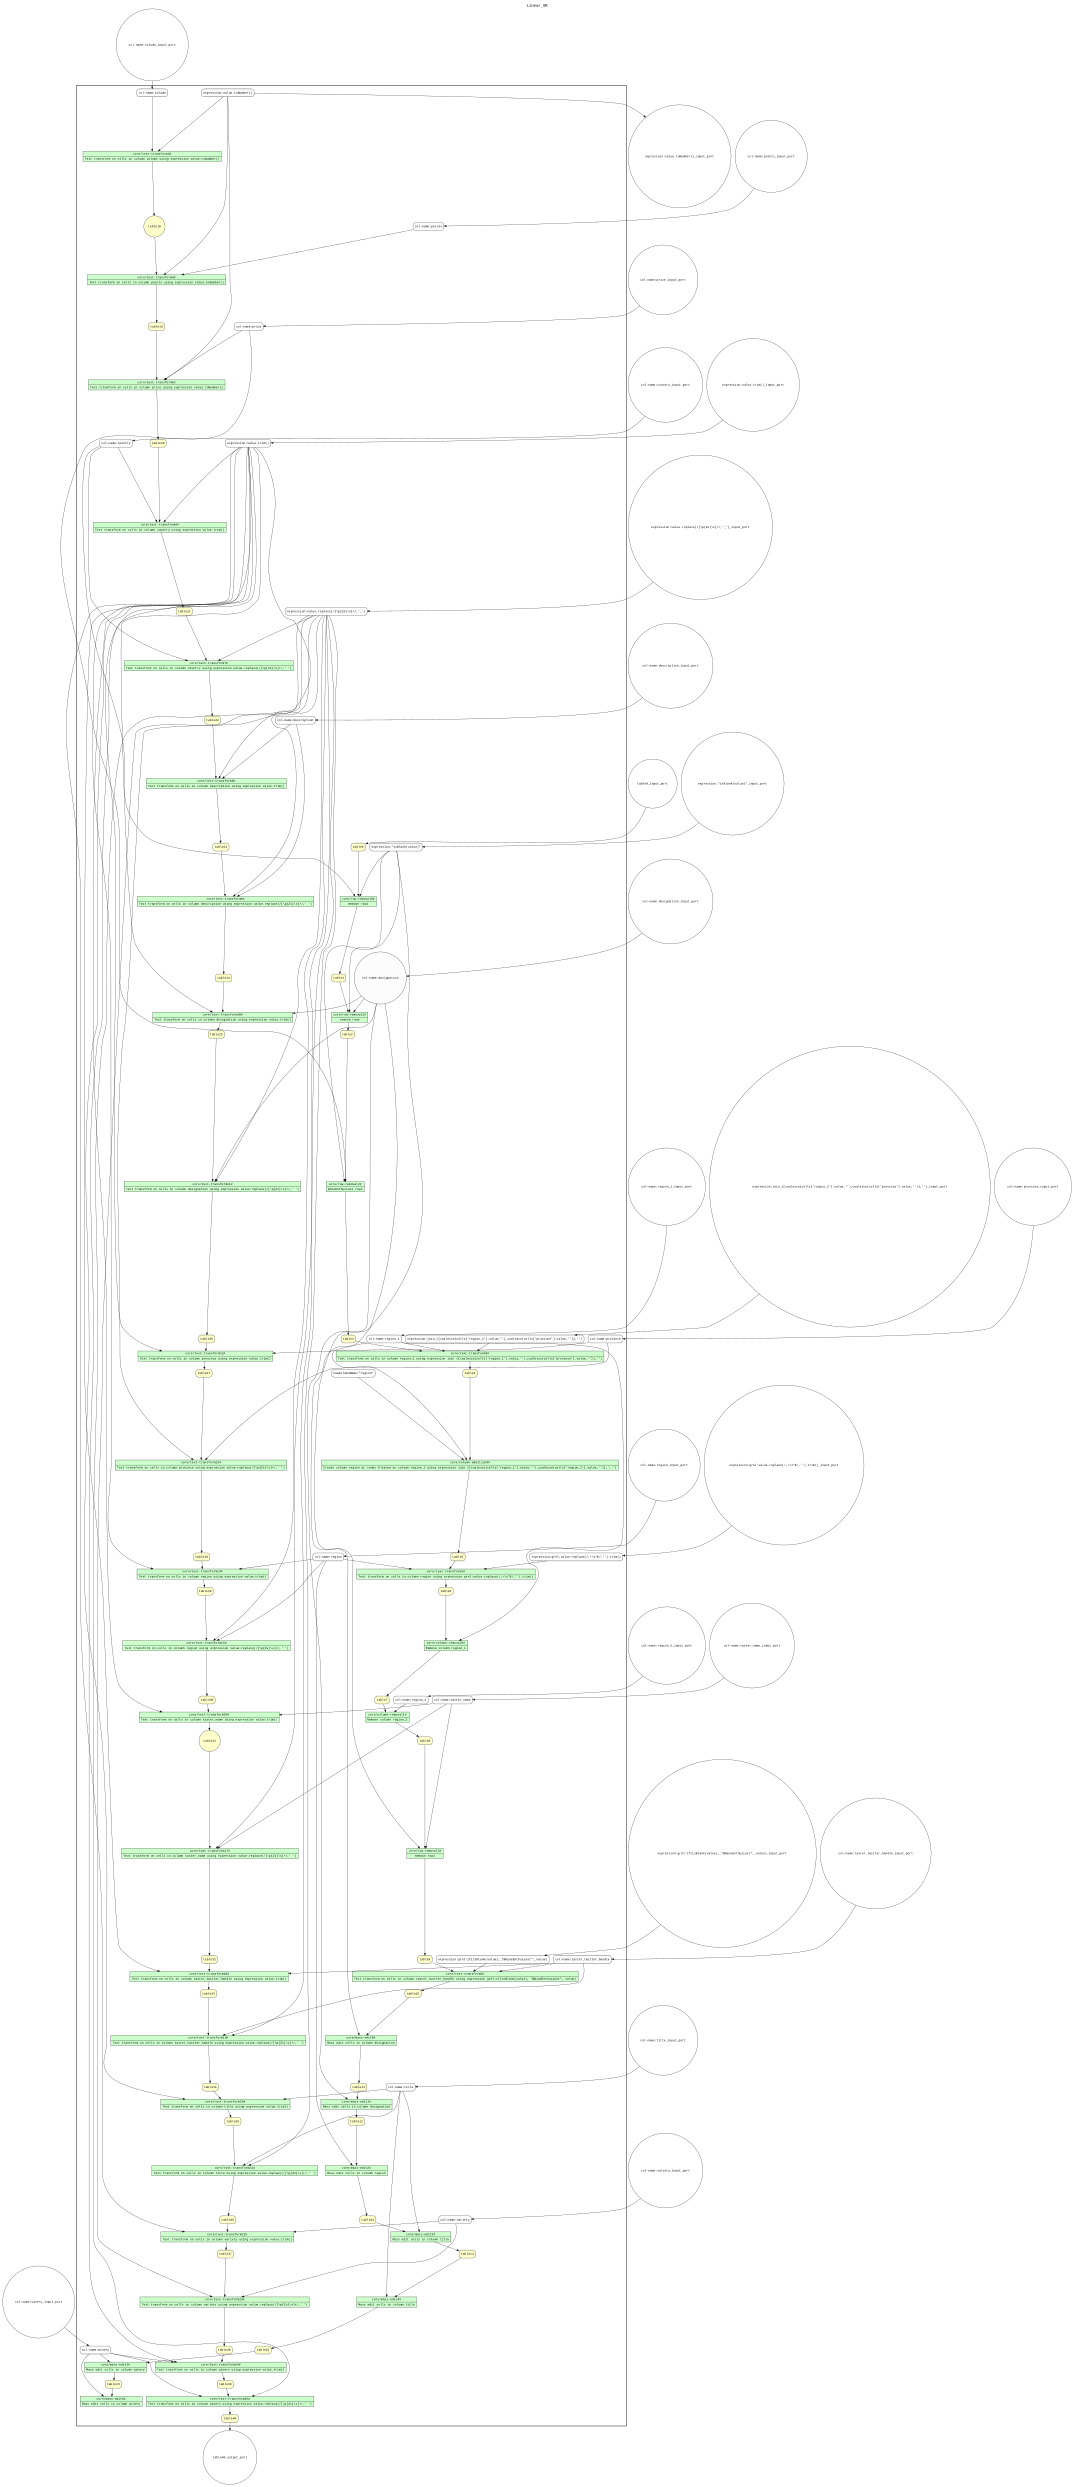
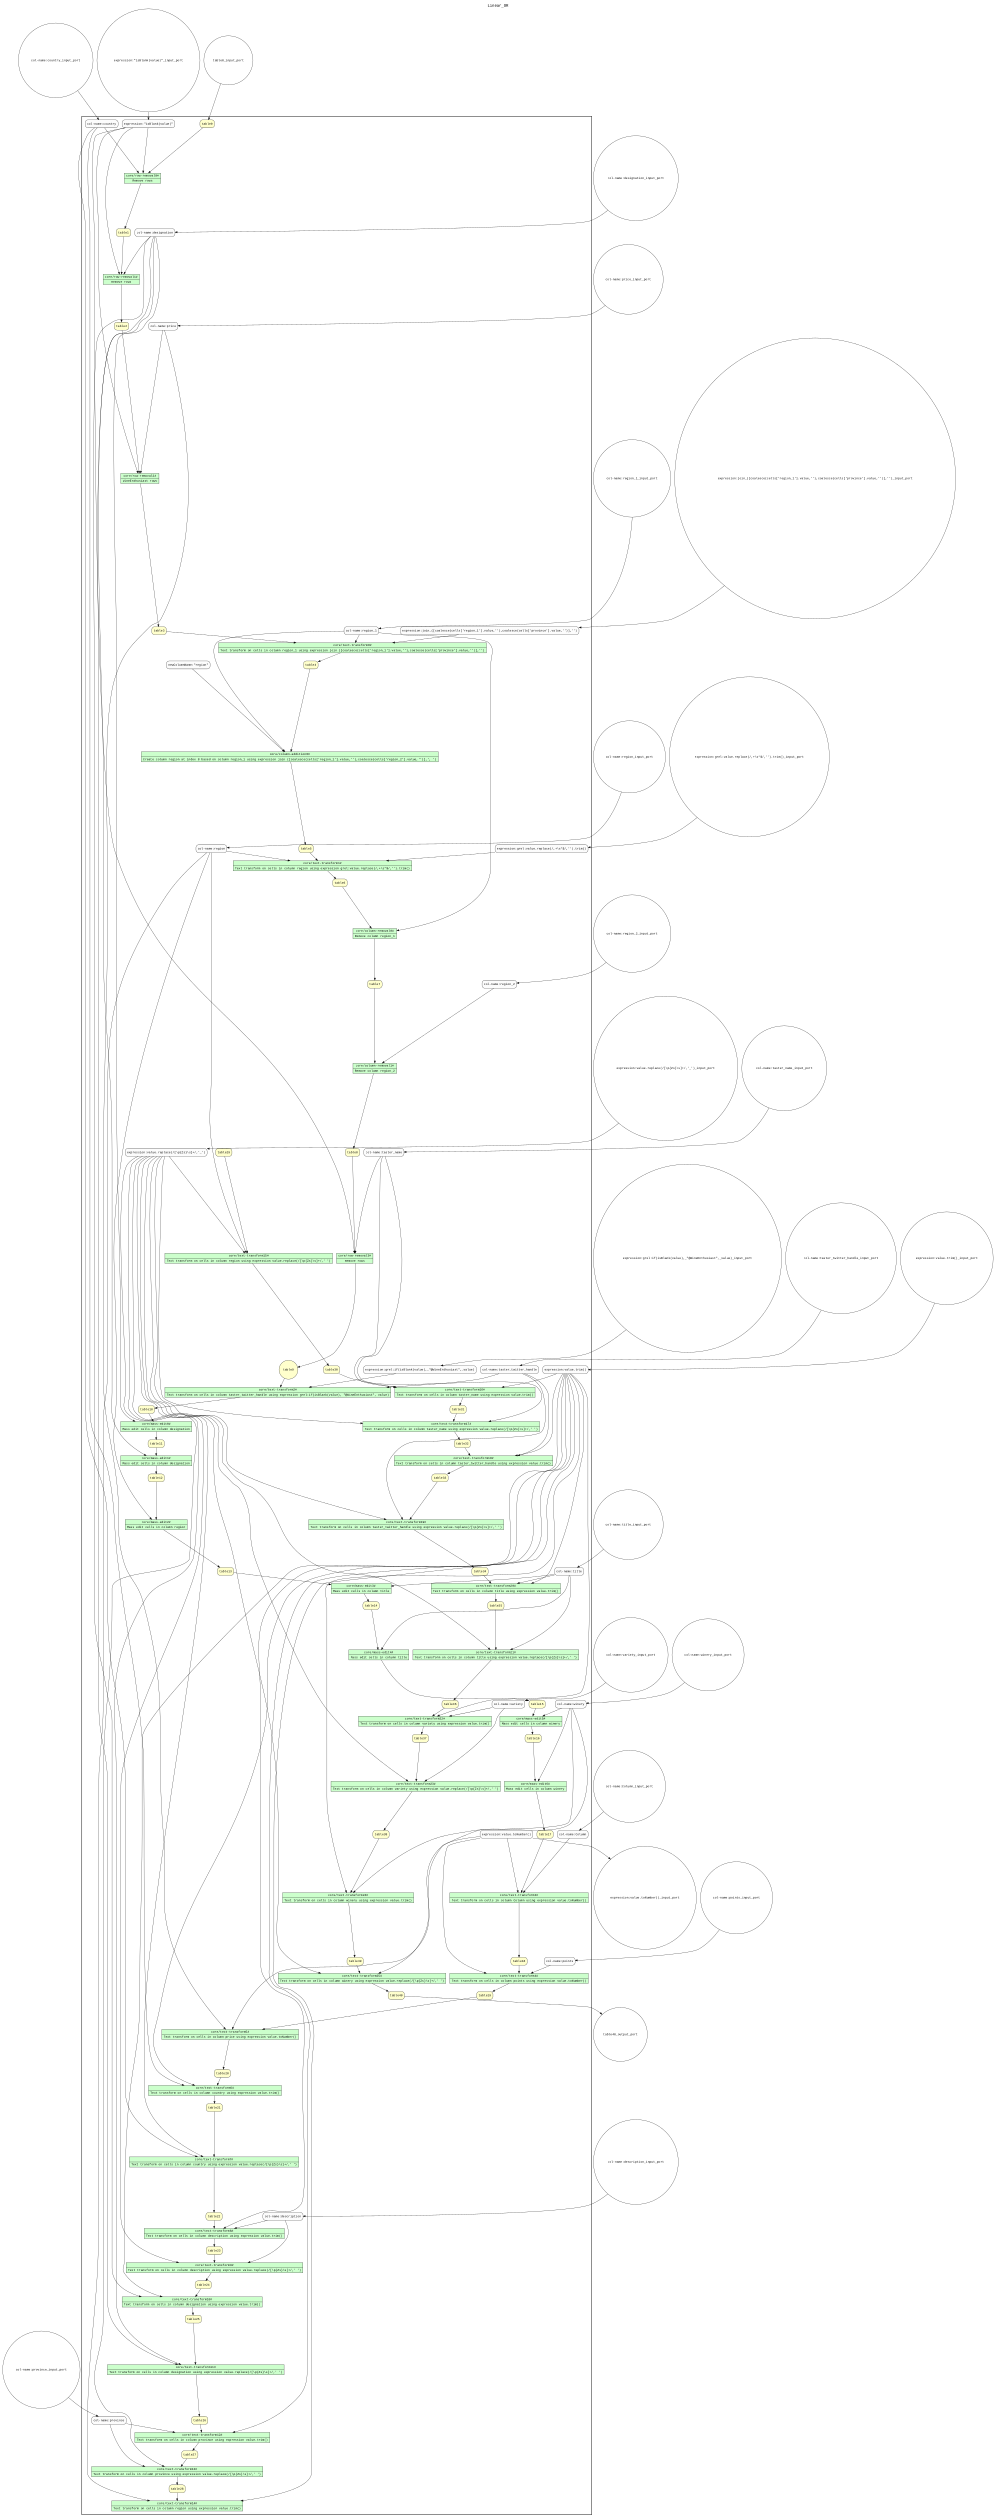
(154, 226) -> (519, 1961)
(380, 978) -> (155, 233)
(204, 1582) -> none
(210, 1741) -> (458, 1409)
none -> (545, 1834)
(425, 1959) -> (288, 1370)
